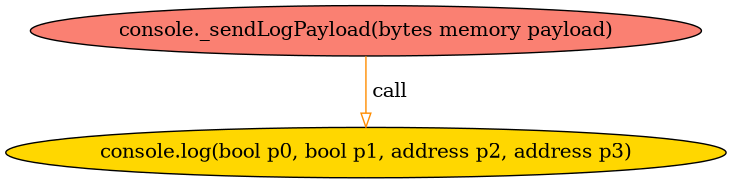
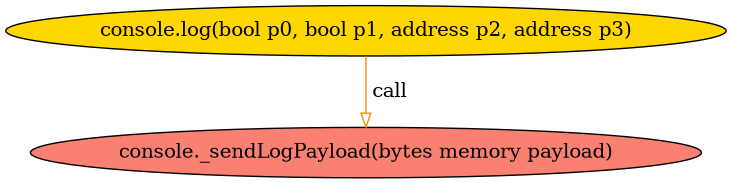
(366, 85) -> (366, 85)
